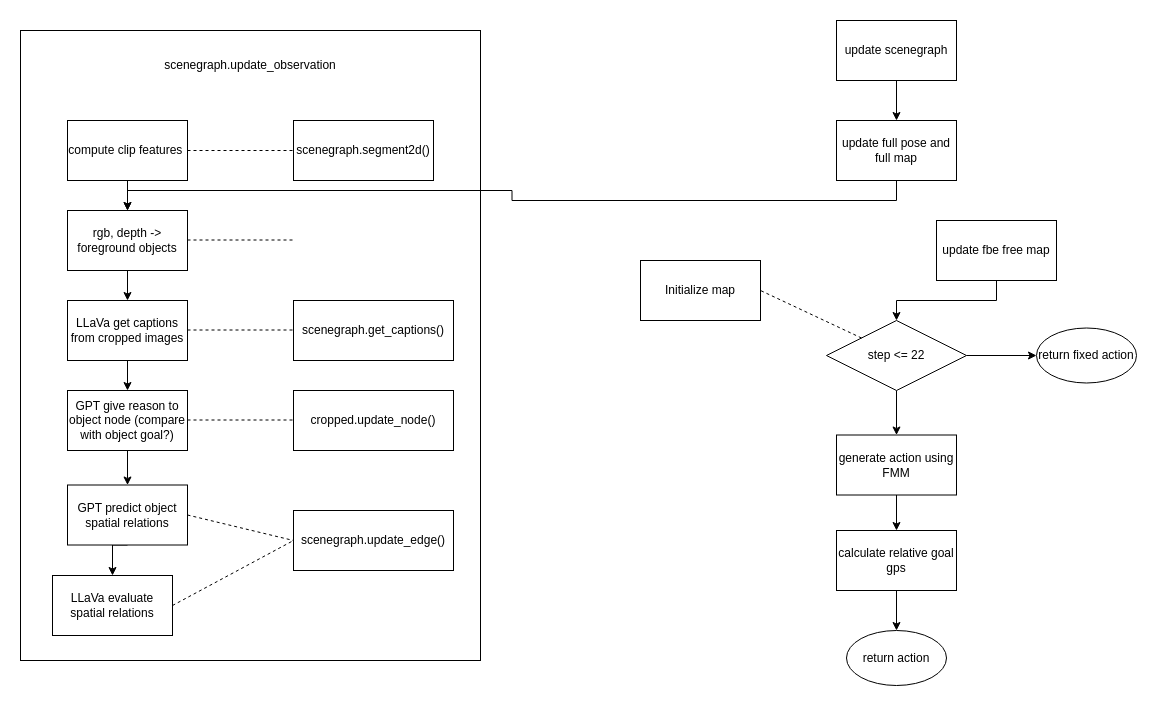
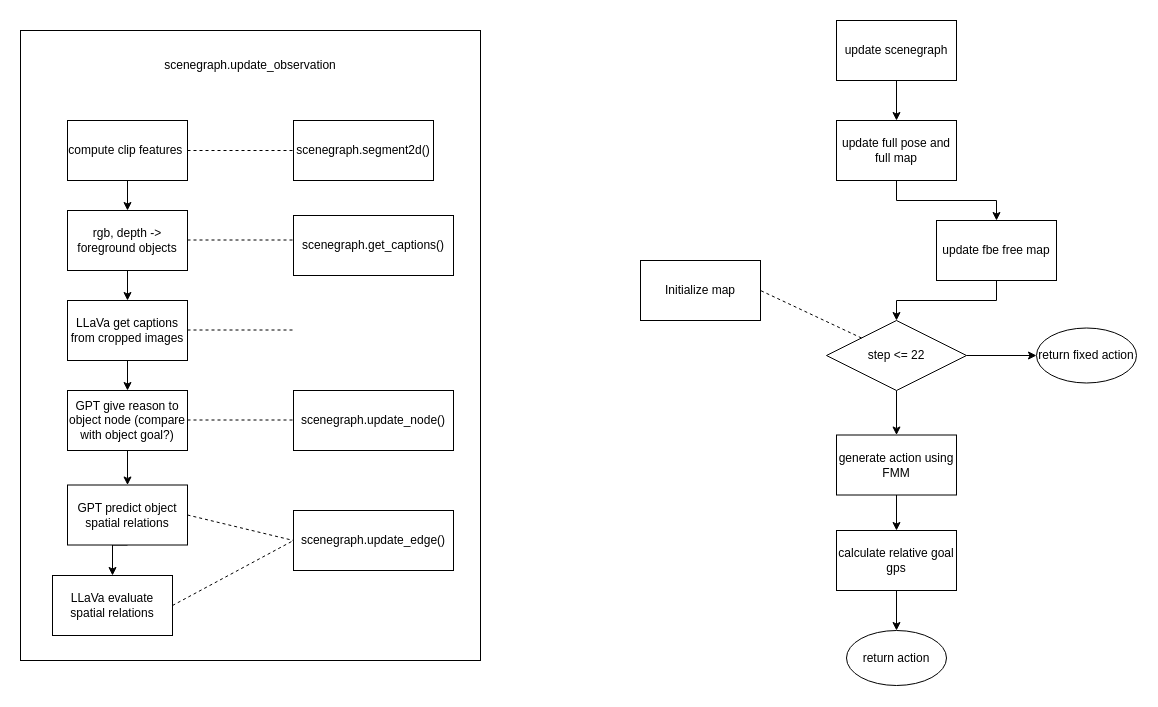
(512, 198) -> (952, 201)
(374, 331) -> (374, 246)
(374, 421) -> (374, 421)
